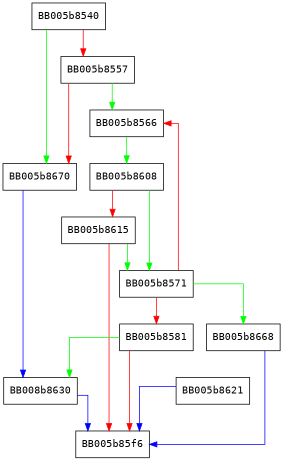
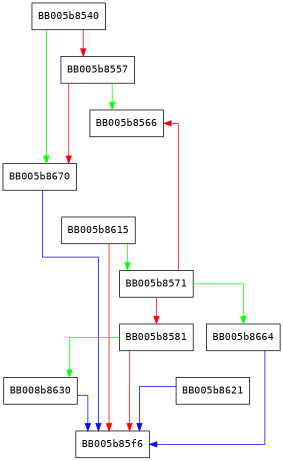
(127, 177) -> none
(23, 280) -> (98, 279)
(243, 337) -> (243, 337)
